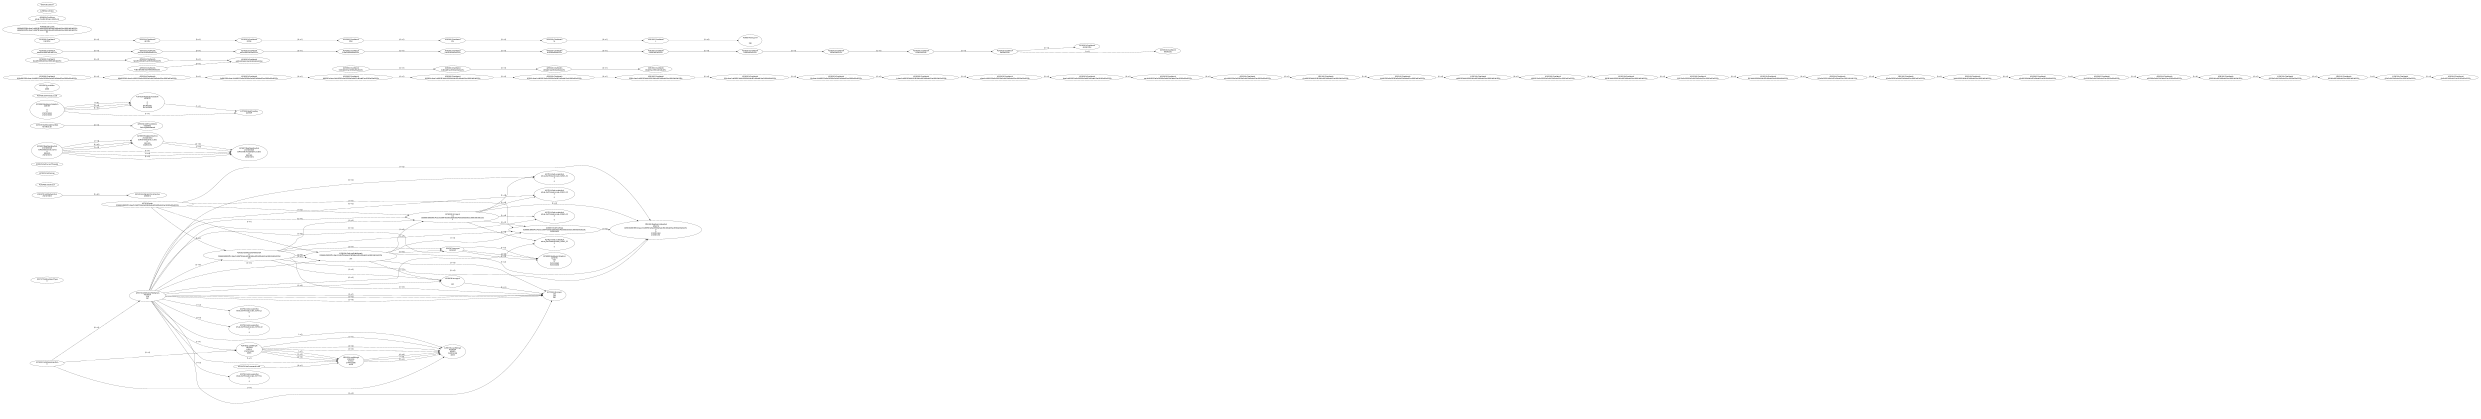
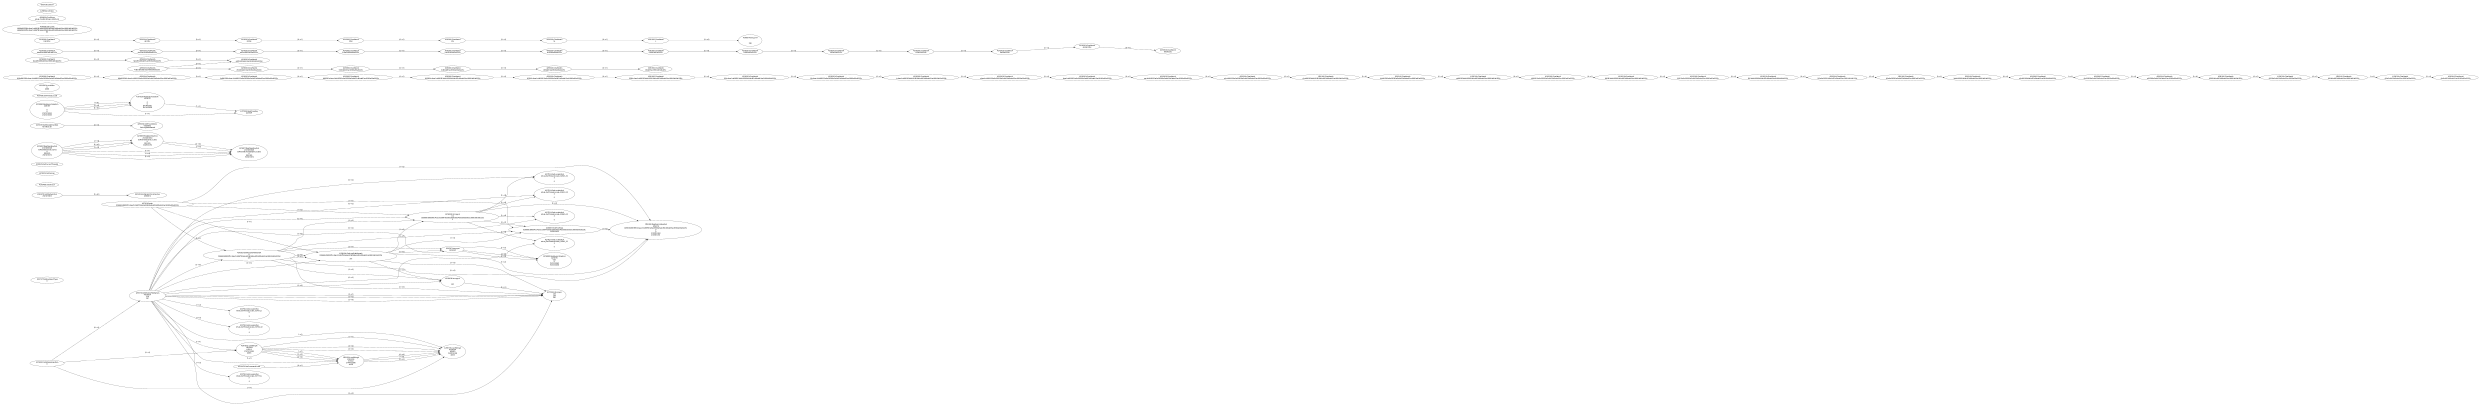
(1086, 53) -> (1127, 49)
none -> (249, 69)
